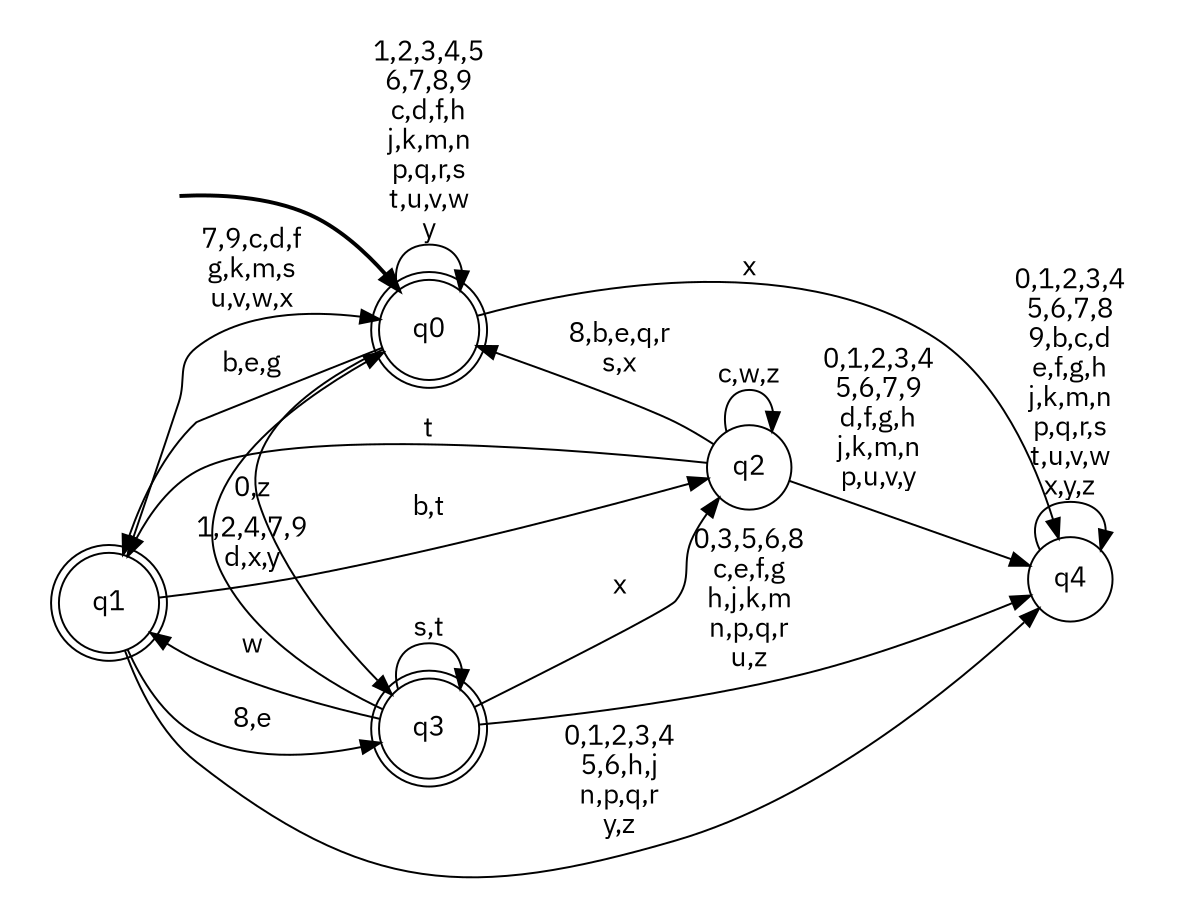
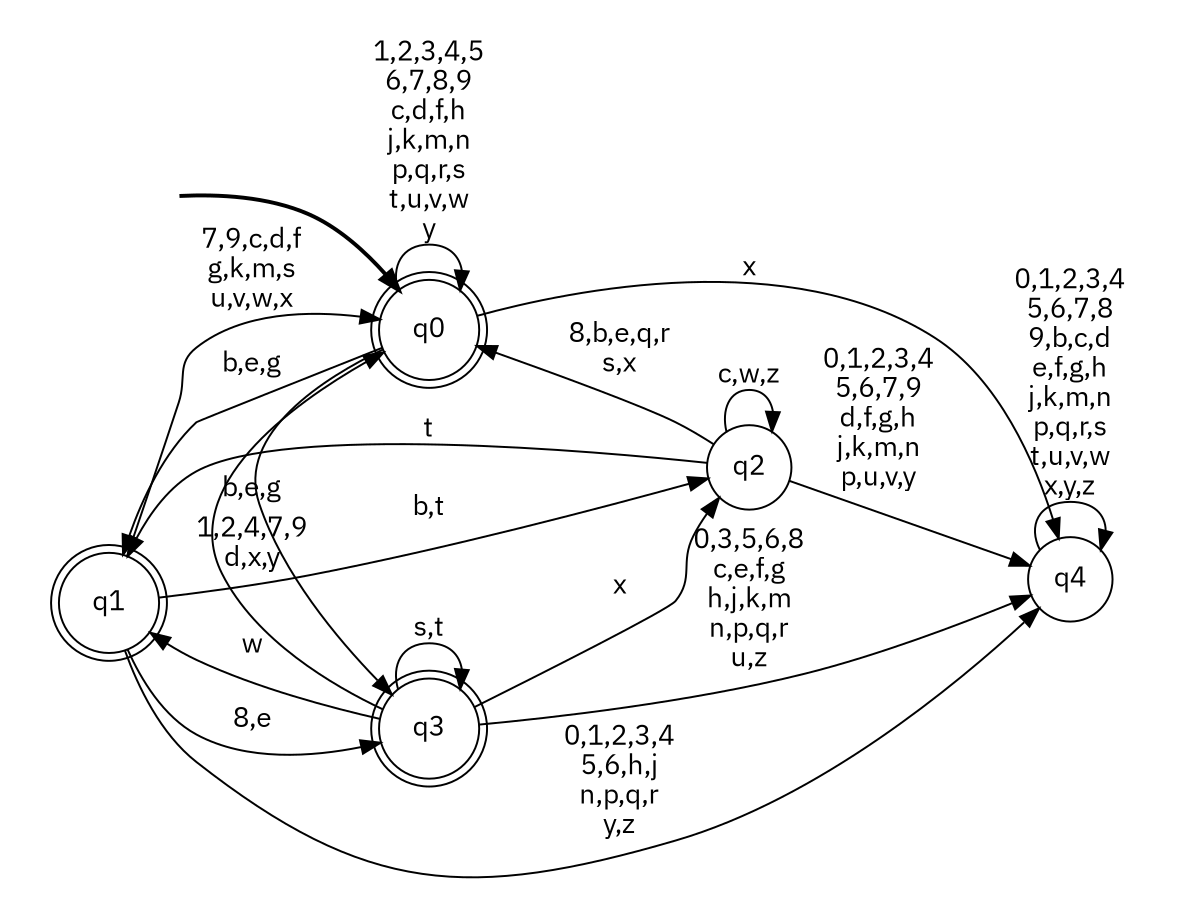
(252, 489) -> (252, 489)
